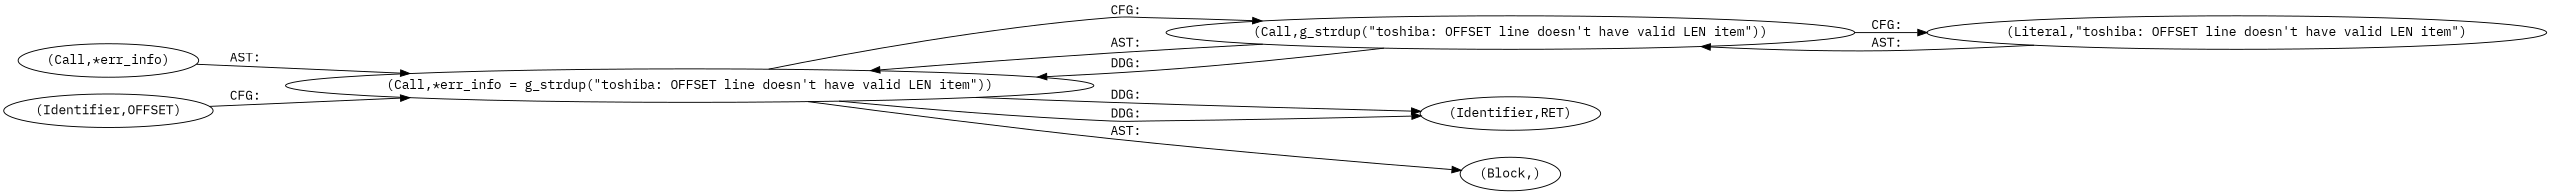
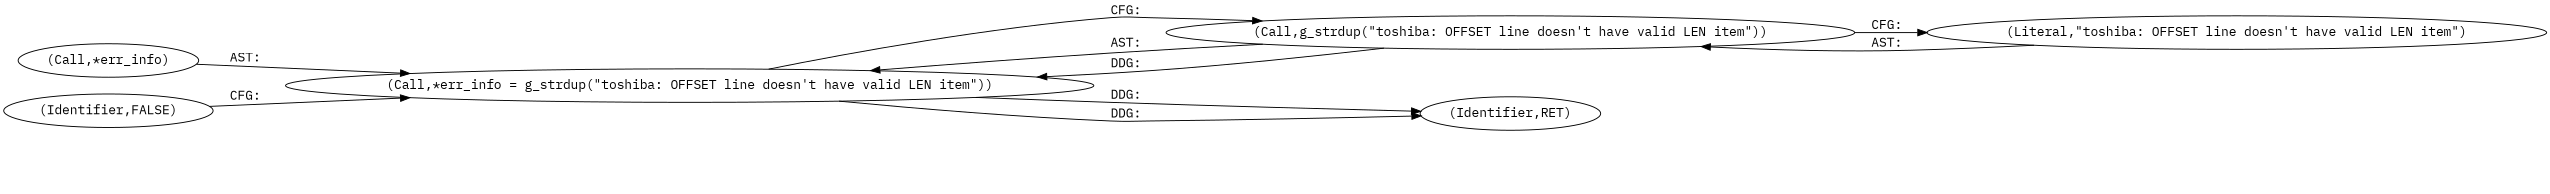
(108, 111) -> (108, 111)
(1510, 174) -> none
